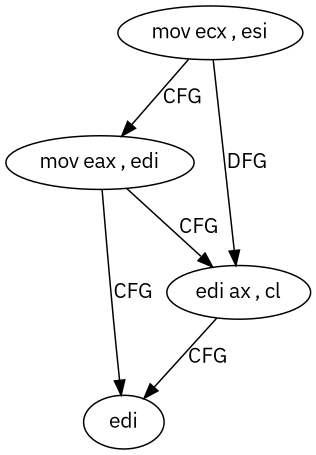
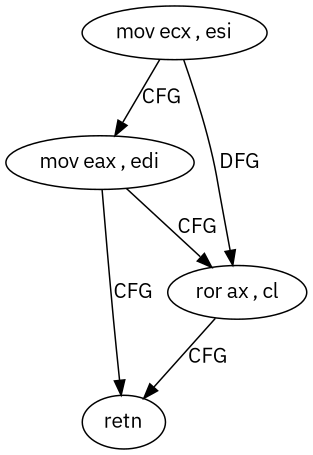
(239, 292) -> (237, 292)
(124, 422) -> (124, 422)
